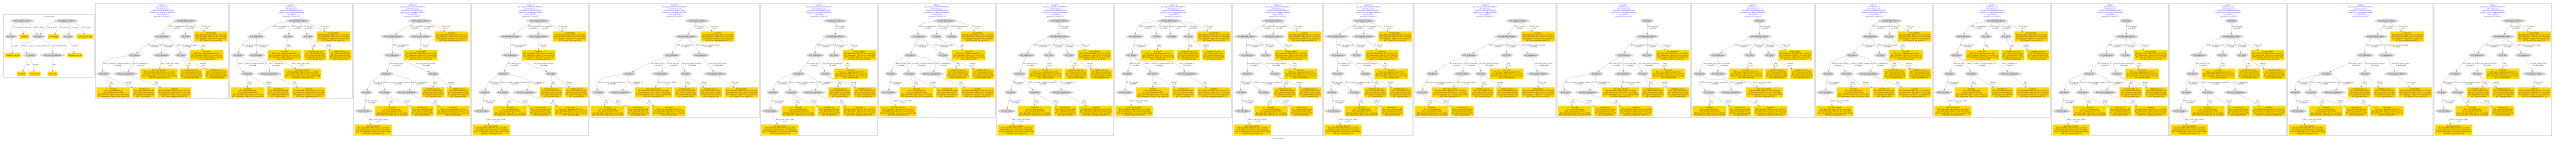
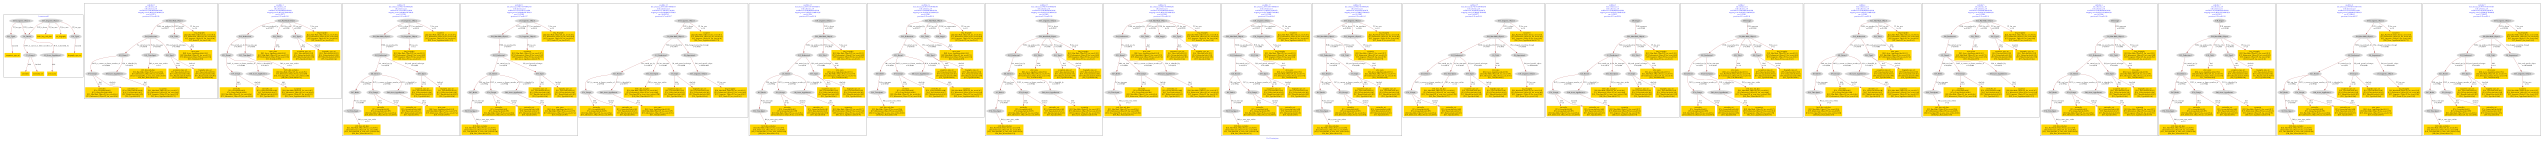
(24, 37) -> none
